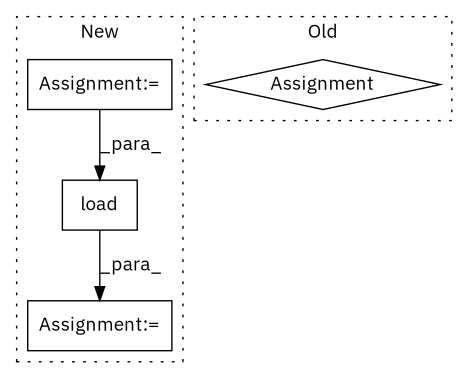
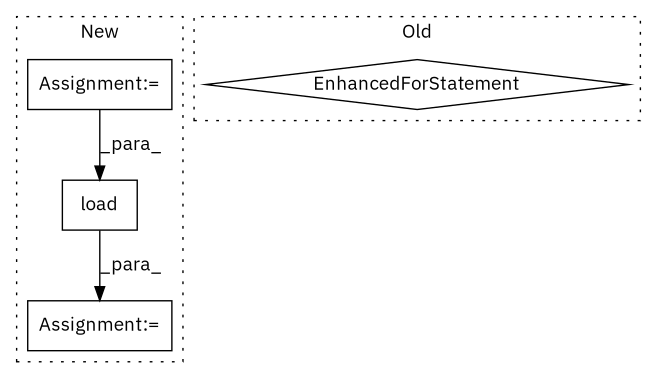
(323, 85) -> (417, 85)
